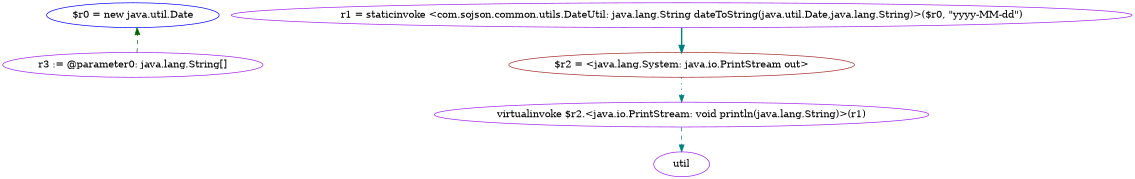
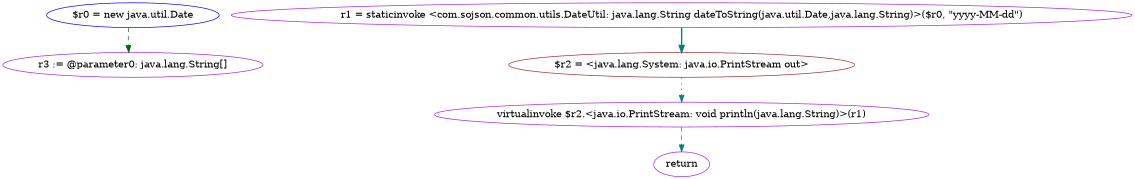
(137, 44) -> (128, 37)
(682, 164) -> (682, 164)
